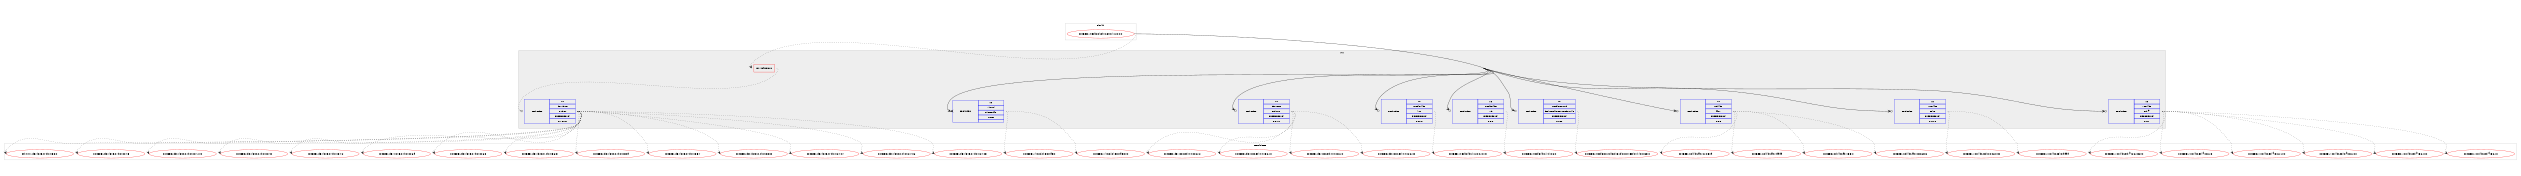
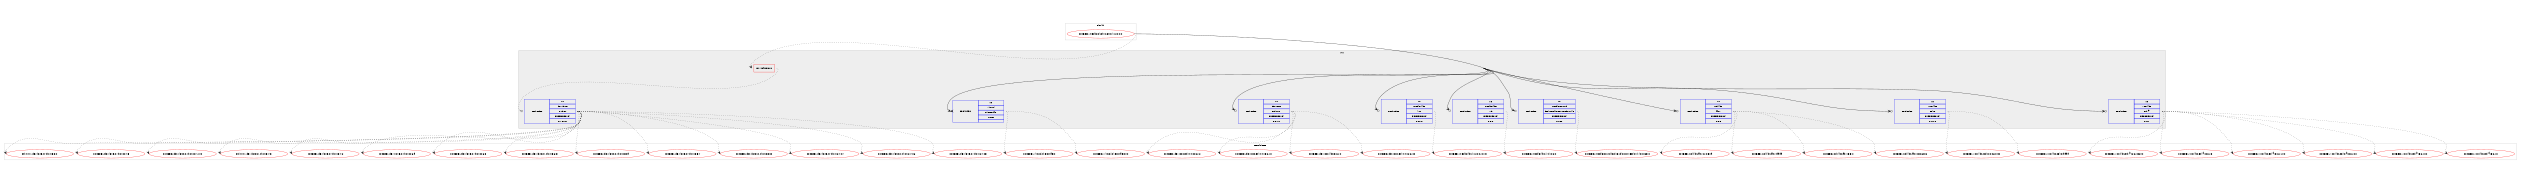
(254, 154) -> (254, 154)
(1325, 154) -> (1325, 154)
